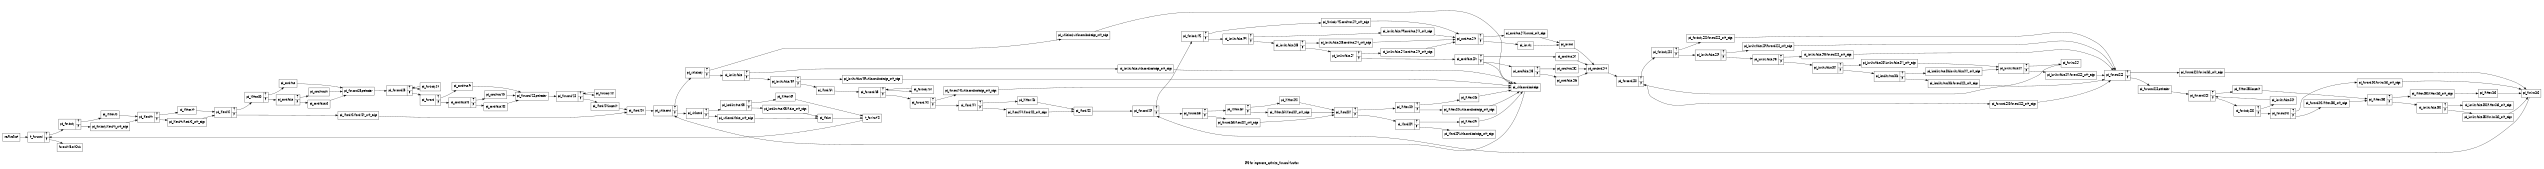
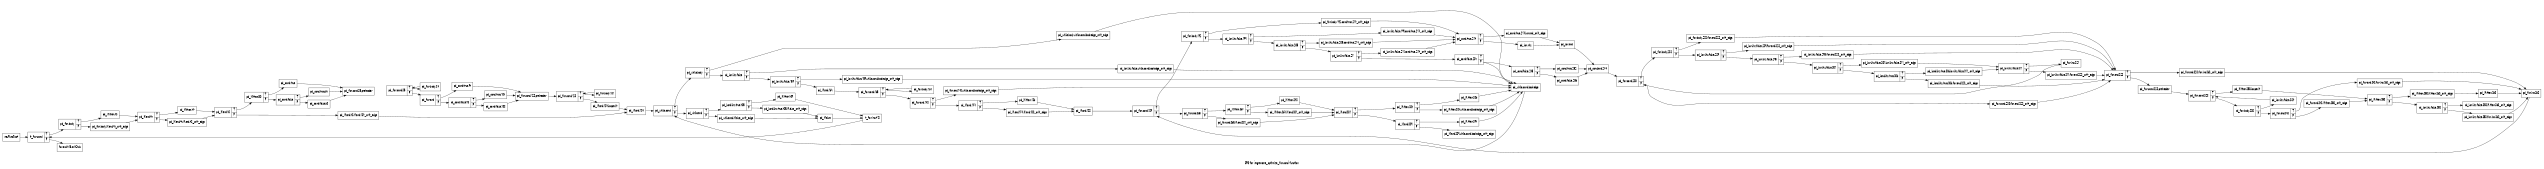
(1567, 57) -> none
(379, 91) -> none
